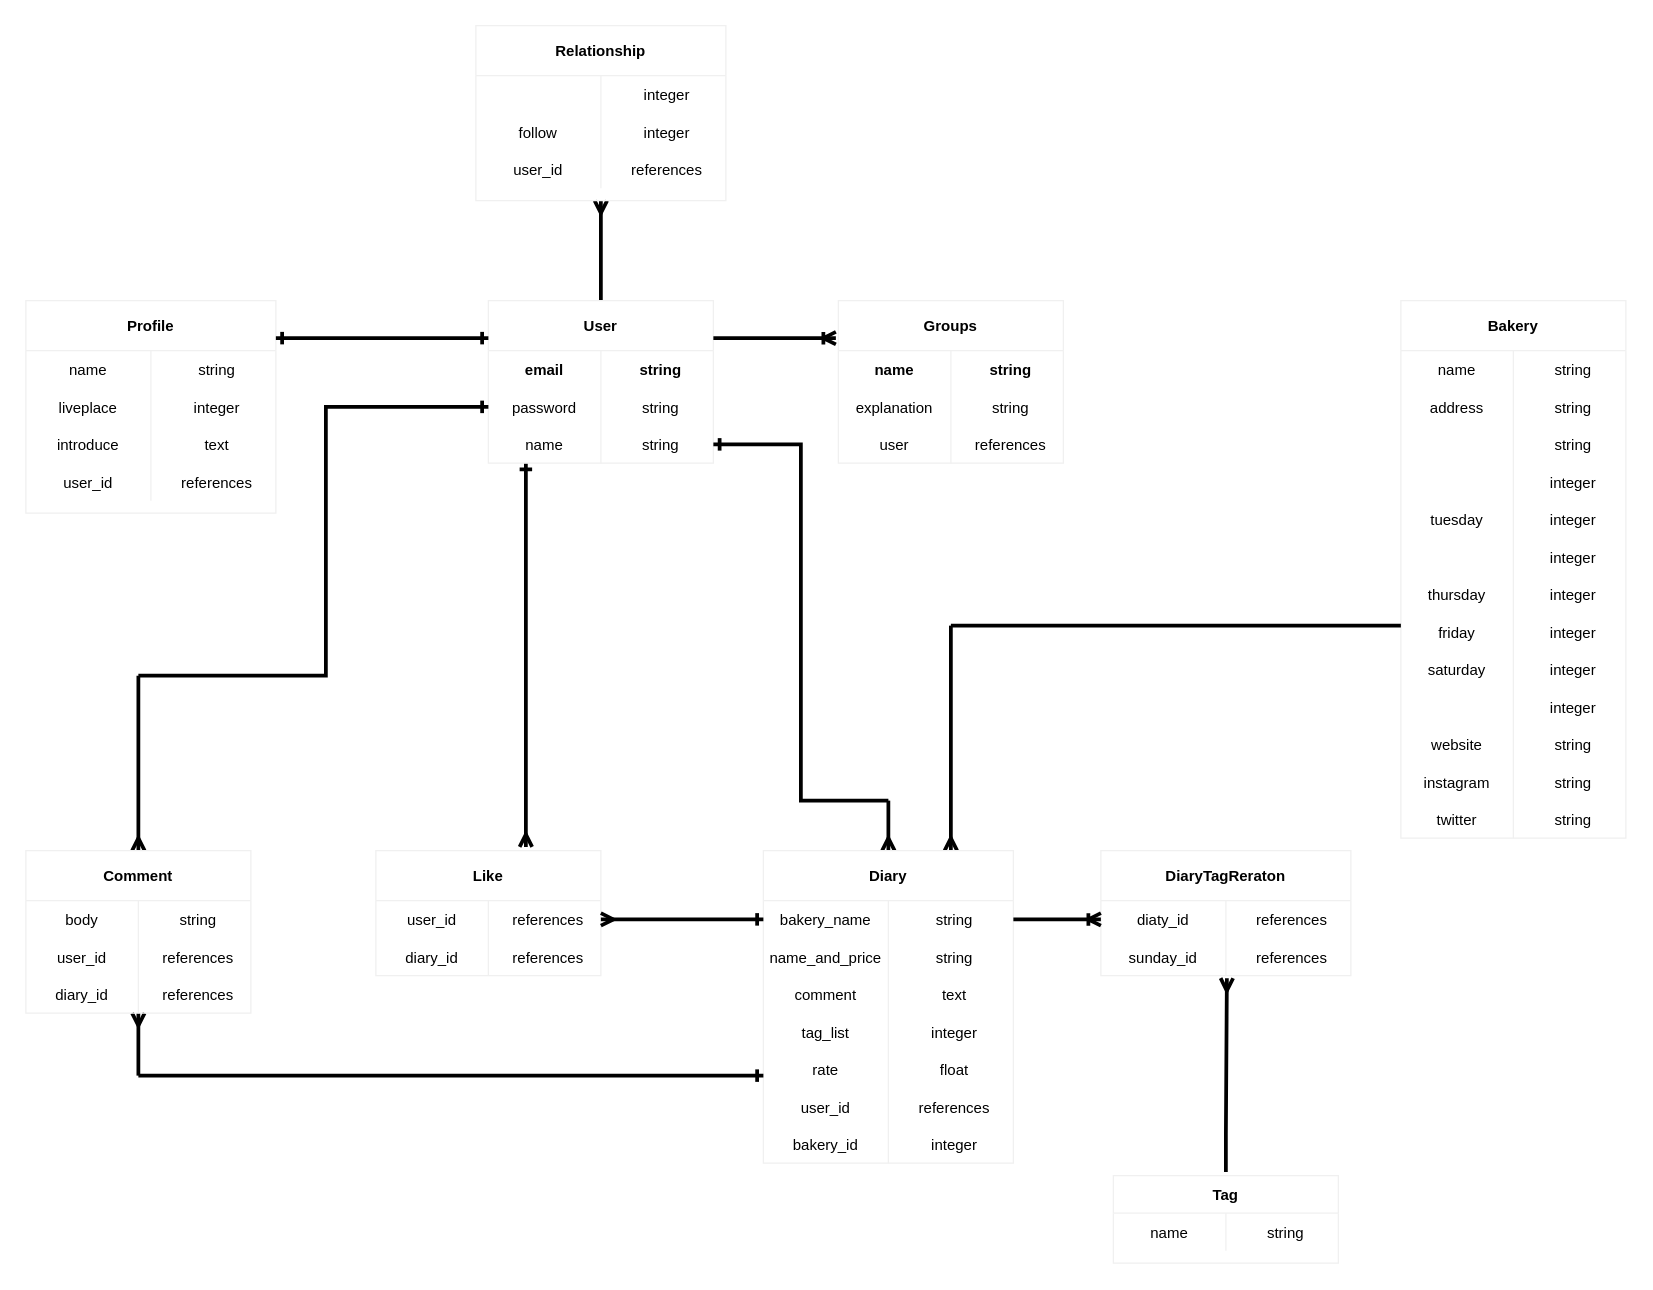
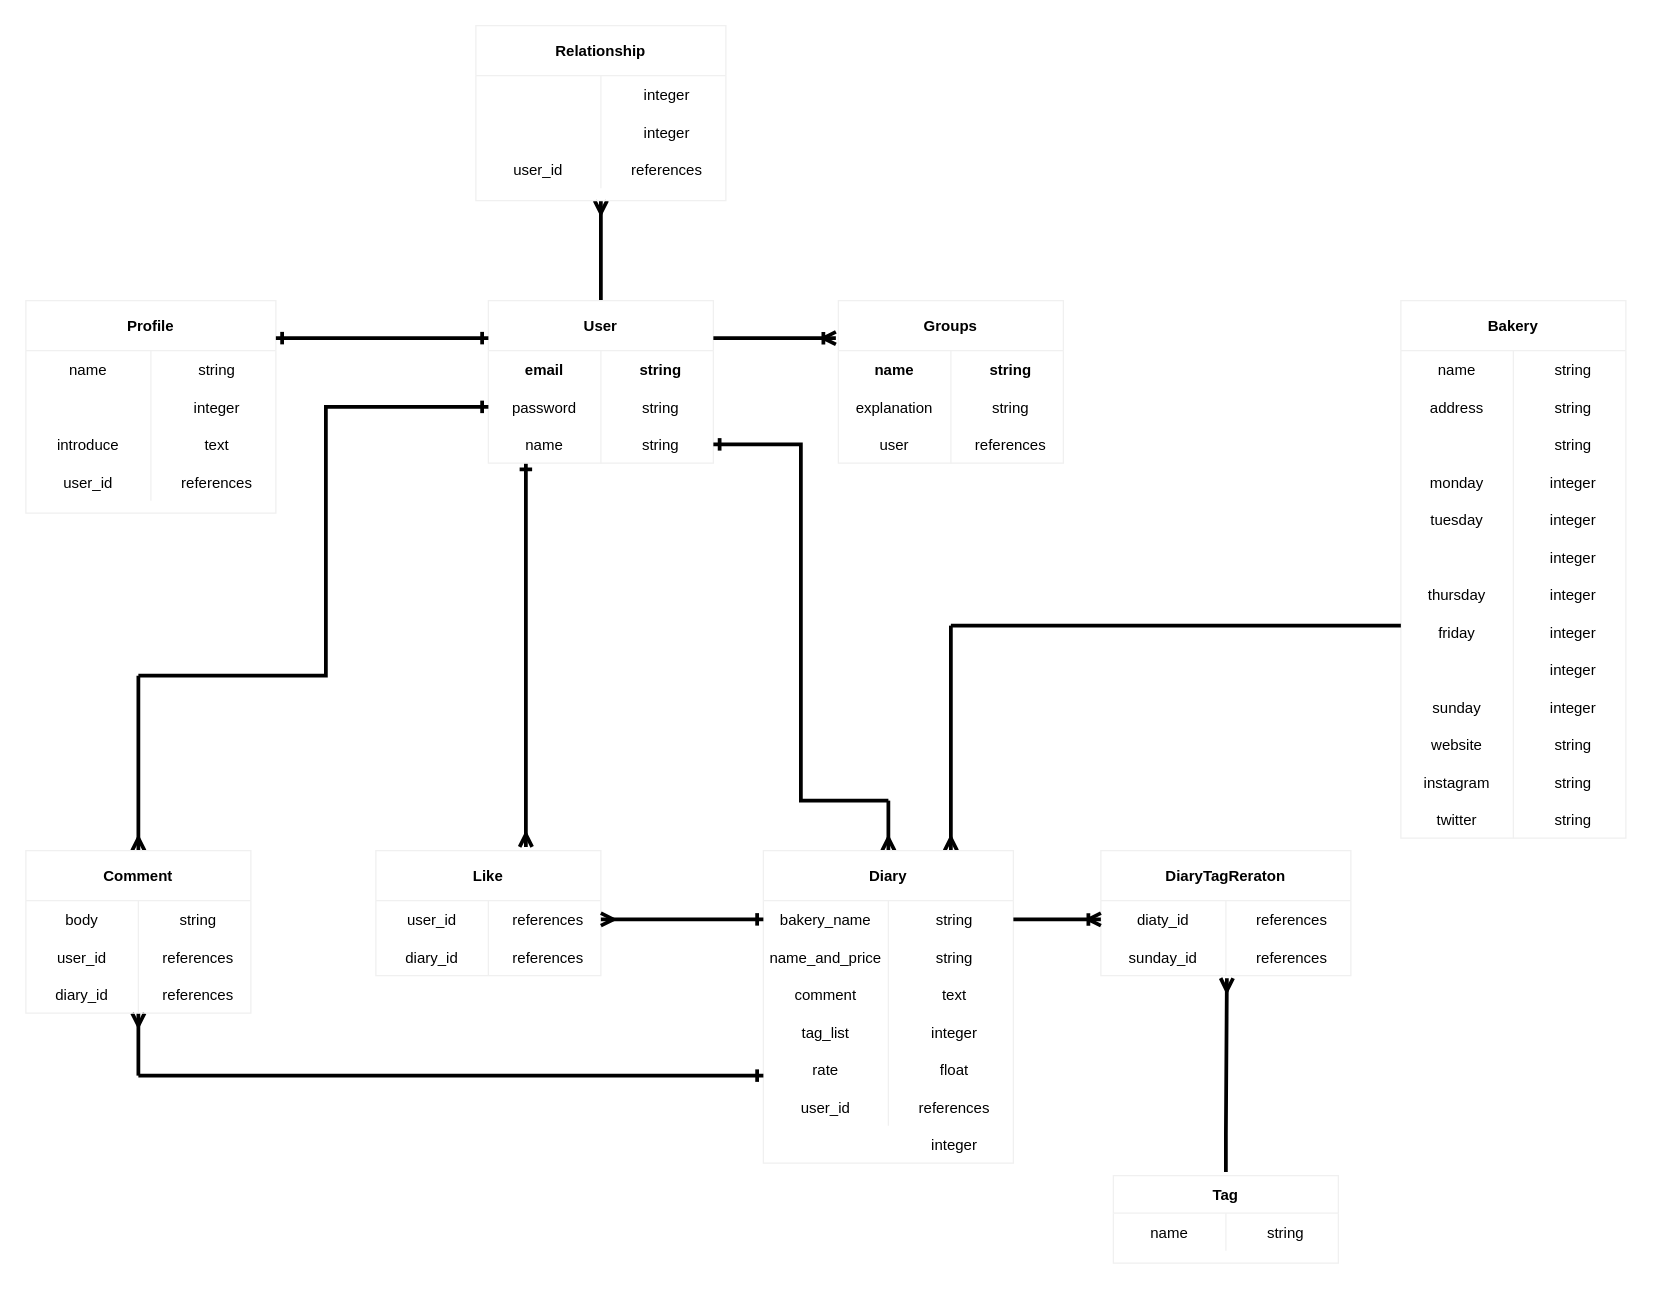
(538, 132) -> none
(88, 407) -> none
none -> (1457, 482)
(1457, 669) -> none
none -> (1457, 707)
(826, 1144) -> none
